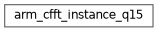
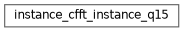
(79, 16) -> (92, 16)
